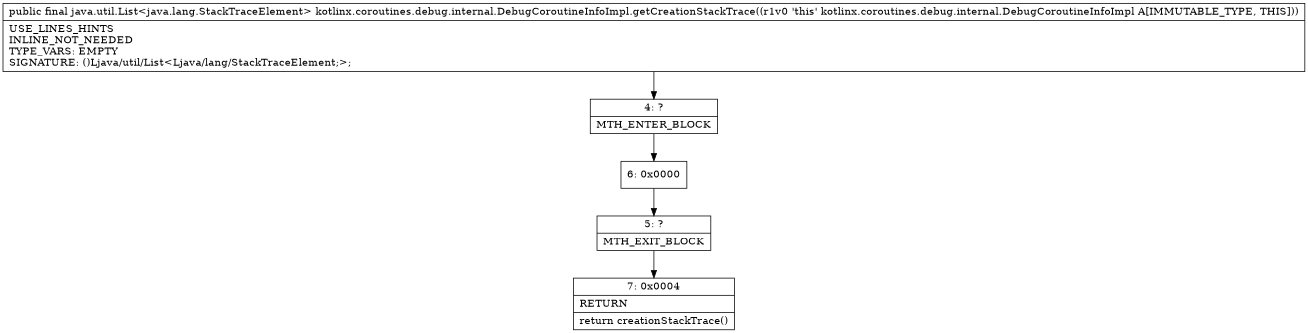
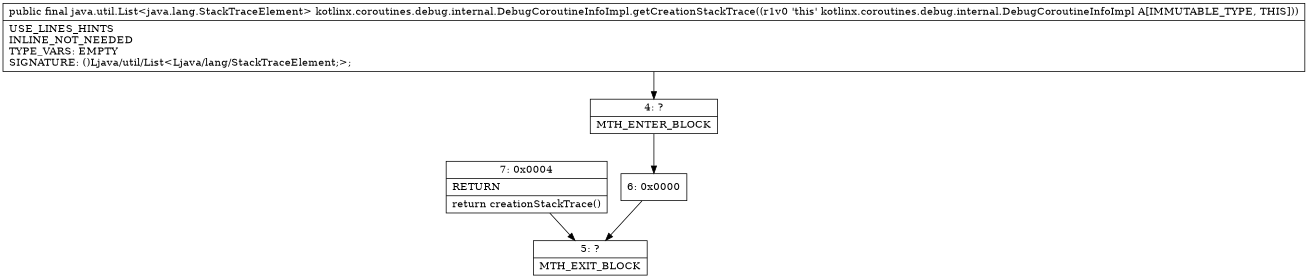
(654, 261) -> (560, 224)
